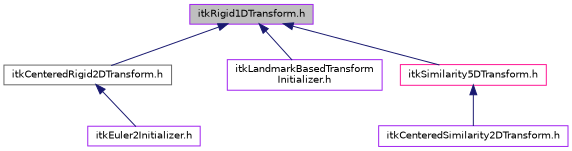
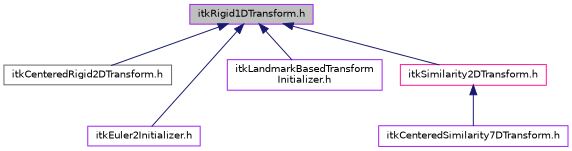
(473, 75) -> (473, 75)
(119, 109) -> (194, 79)
(473, 136) -> (473, 136)
